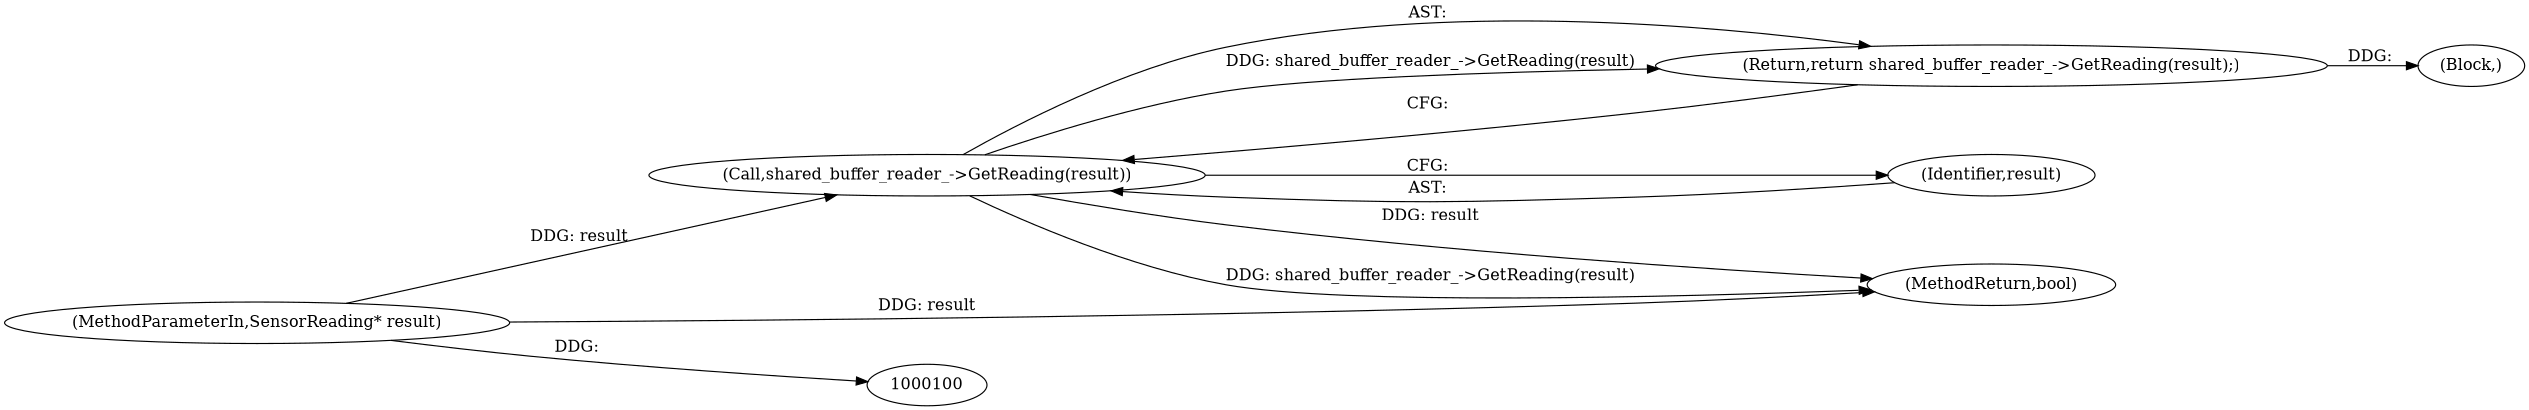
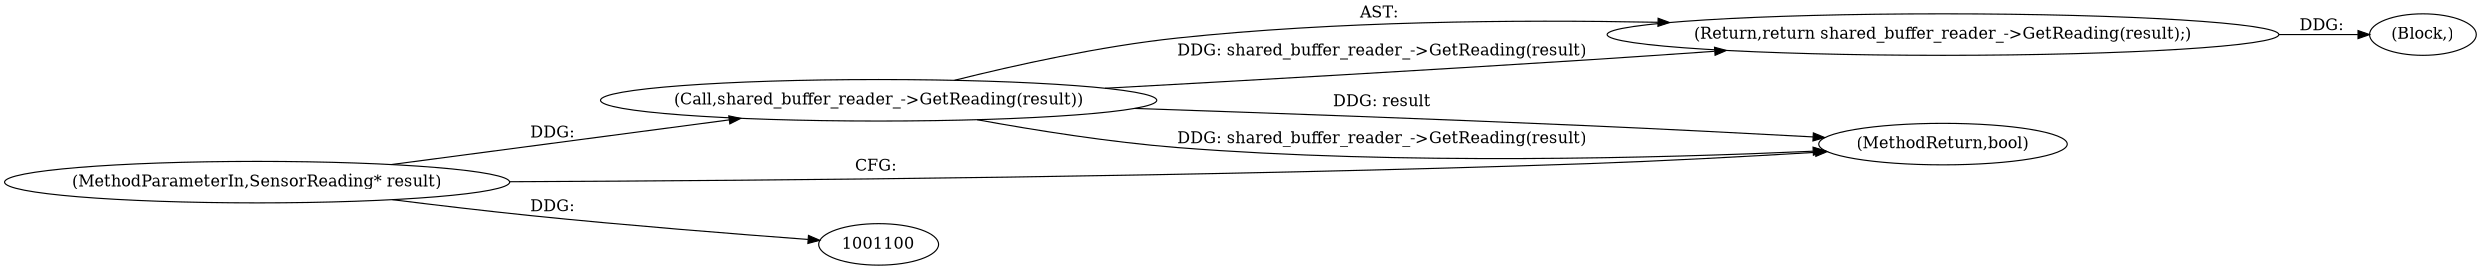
(1497, 127) -> none
(1991, 175) -> none
(579, 237) -> (555, 133)
(927, 306) -> (879, 167)
(927, 385) -> (879, 244)
